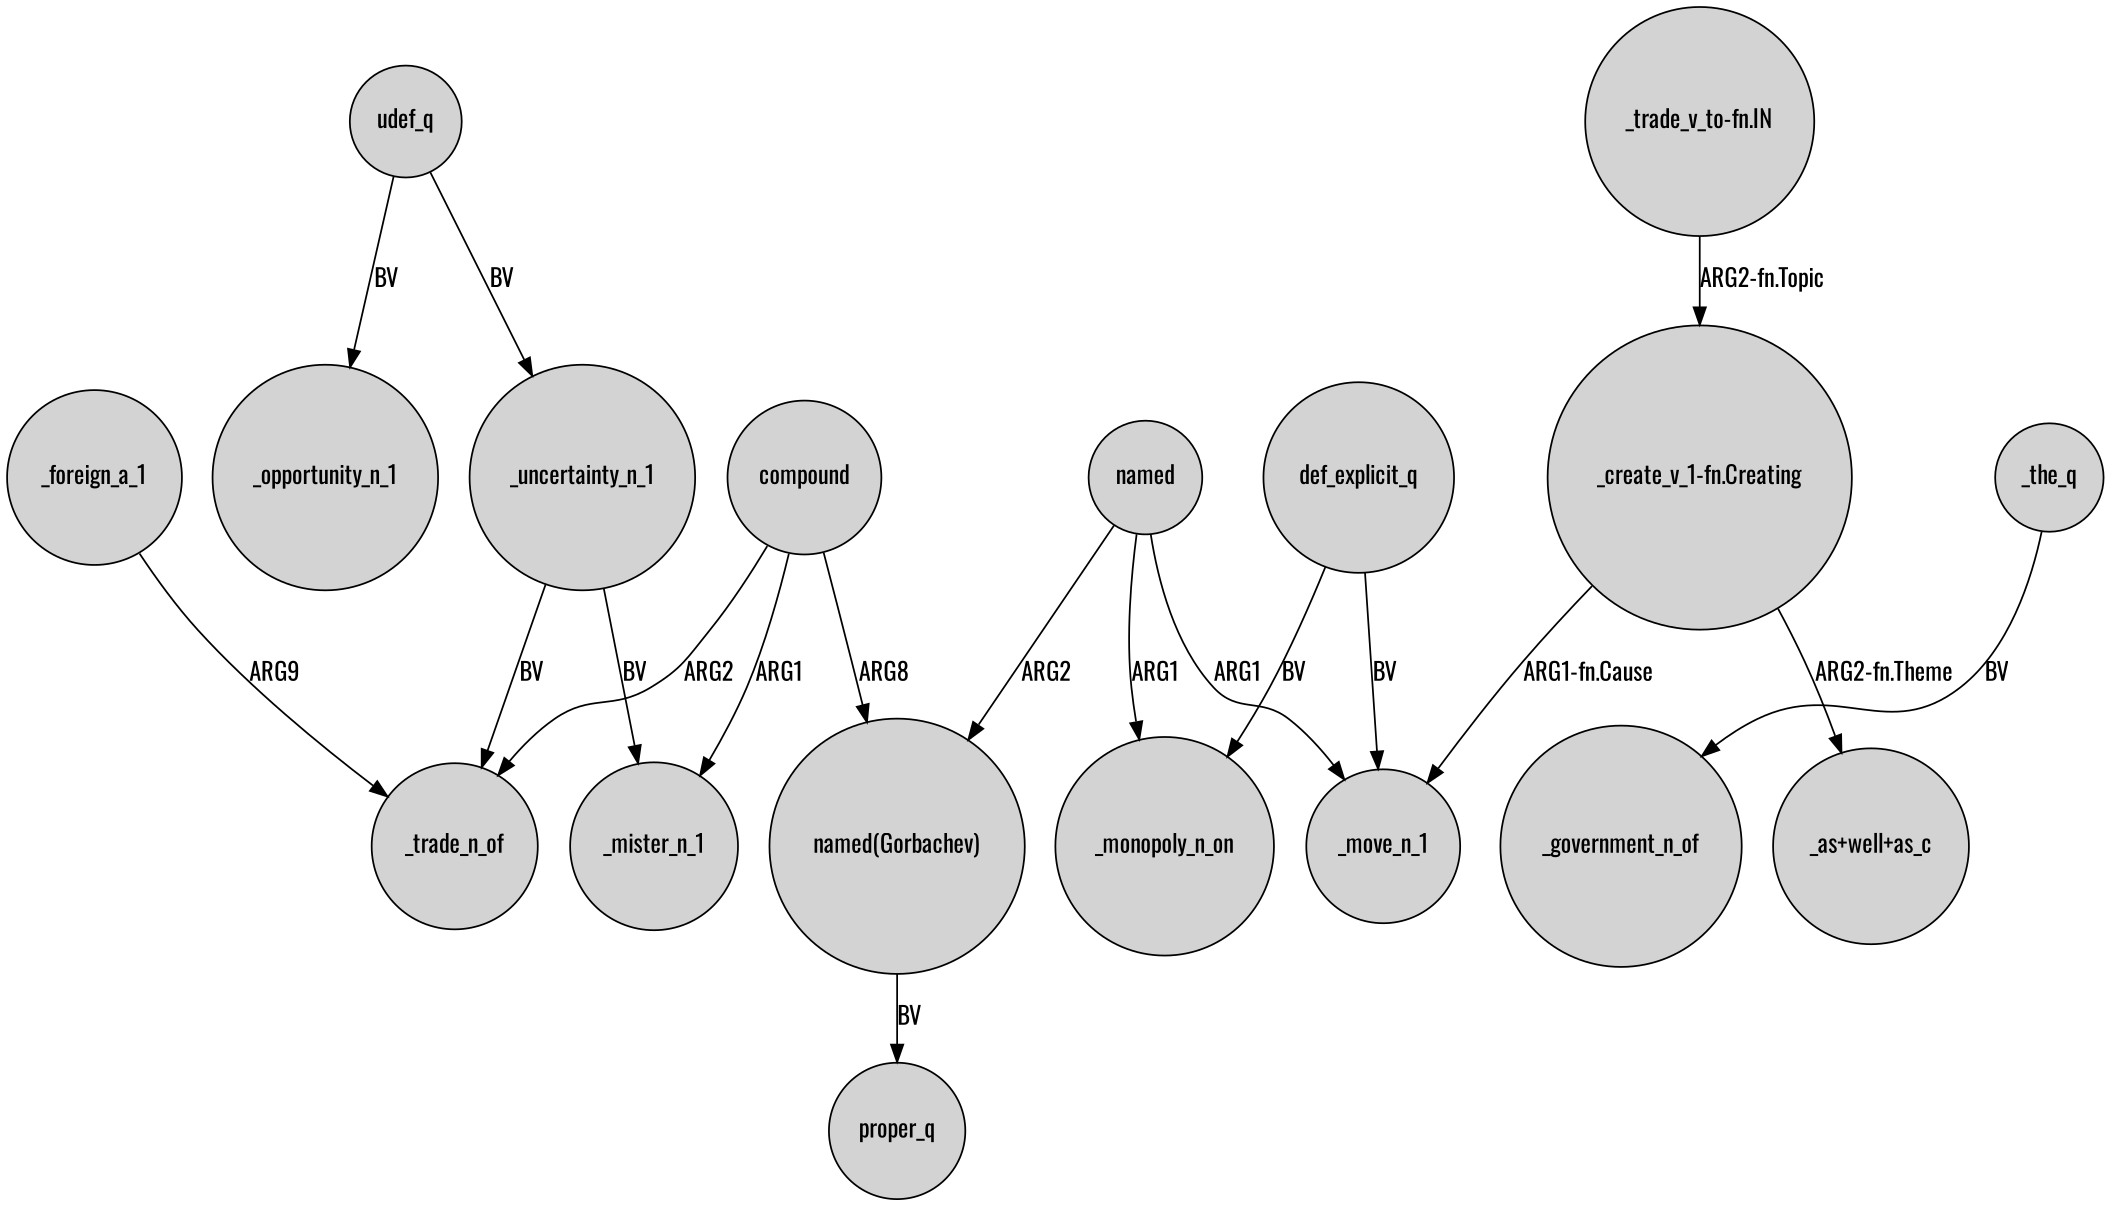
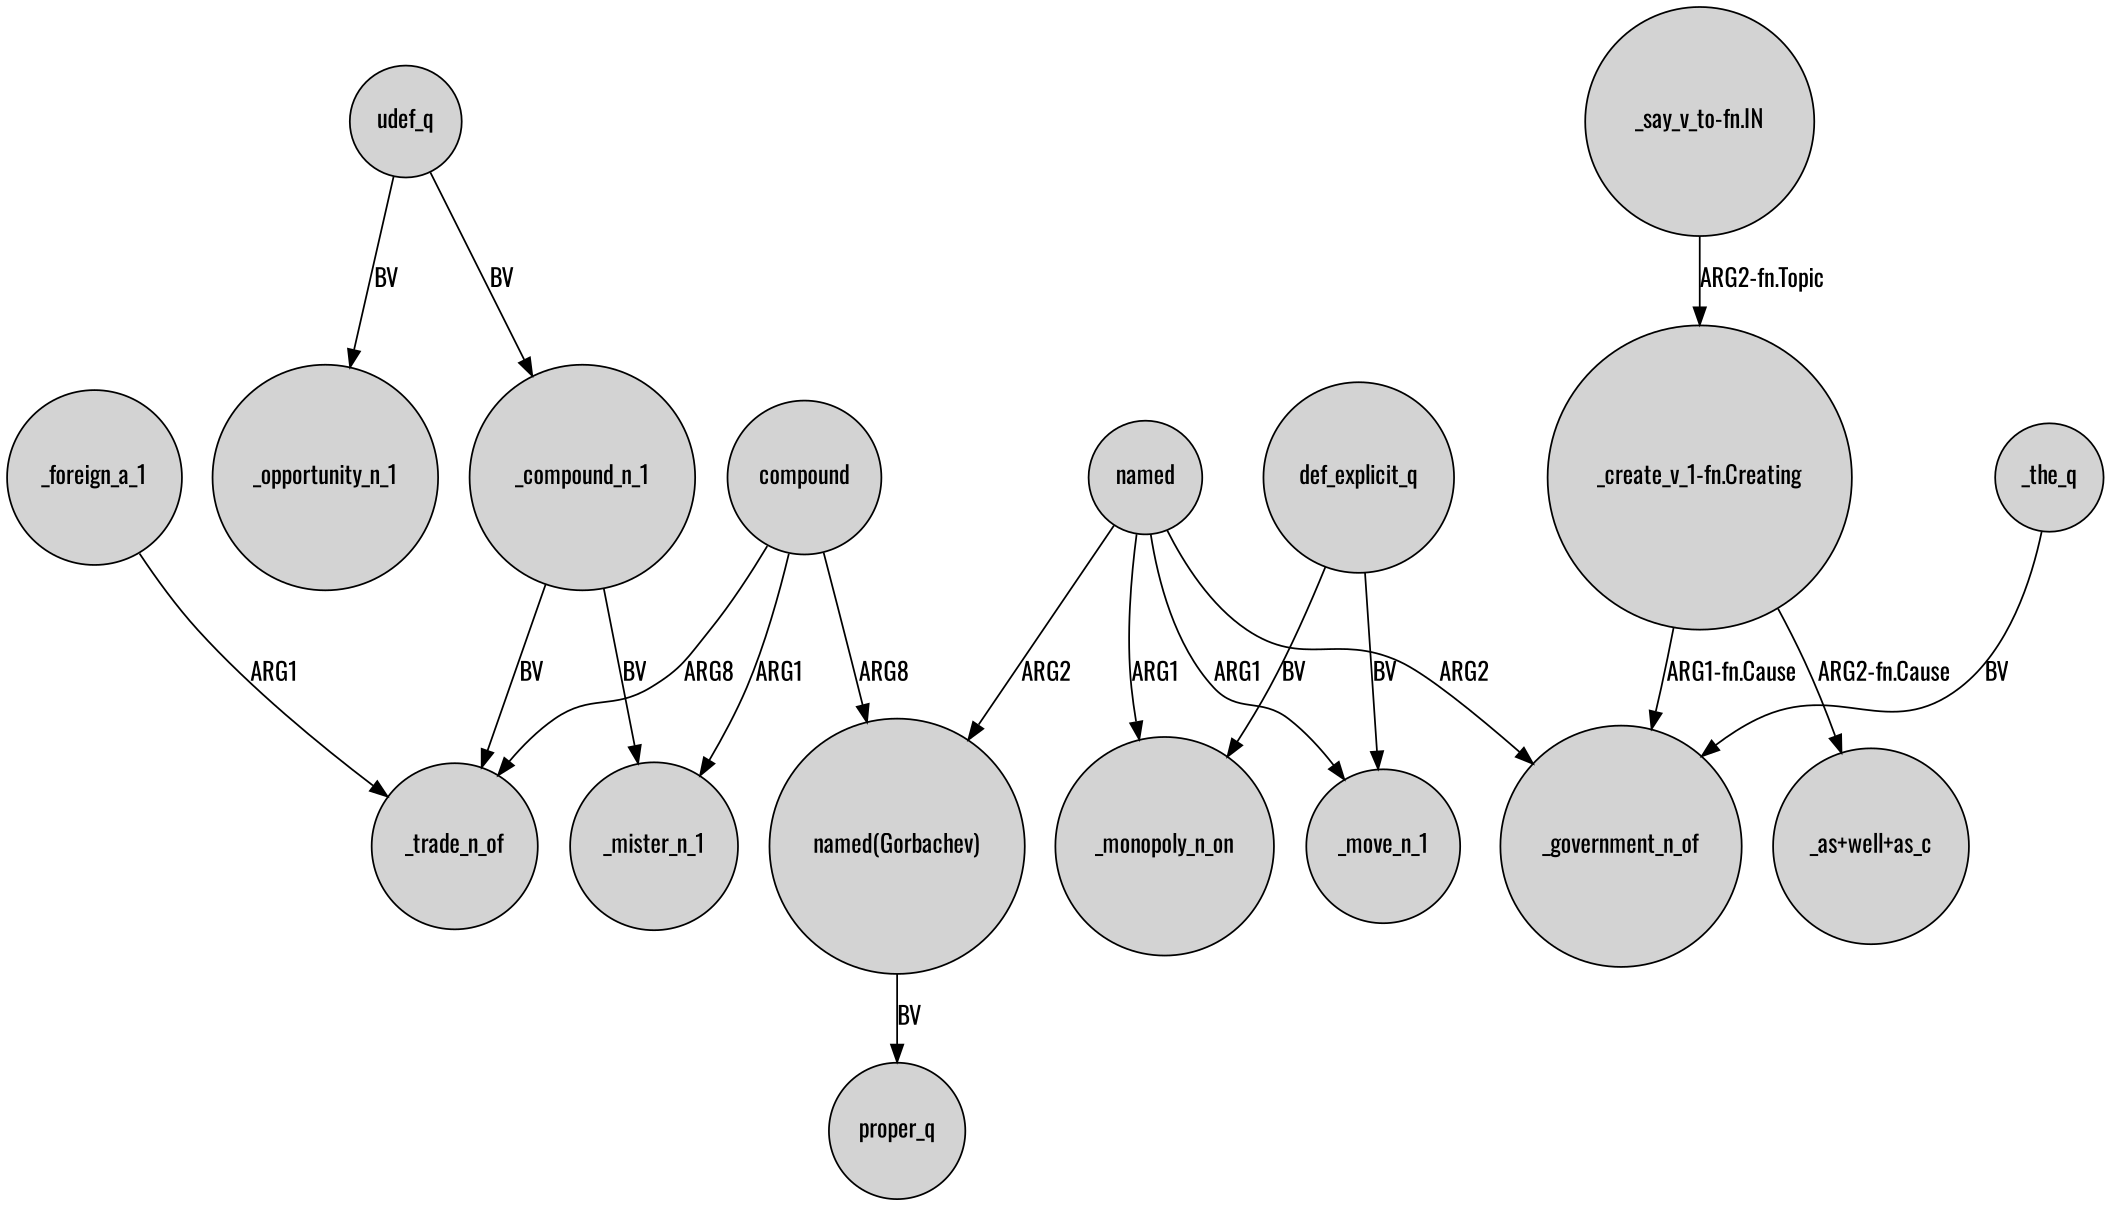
(1700, 122) -> (1700, 122)
(582, 478) -> (582, 478)
none -> (1333, 649)
(275, 674) -> (275, 674)
(709, 674) -> (709, 674)
(1884, 674) -> (1884, 674)
(1512, 675) -> (1665, 670)
